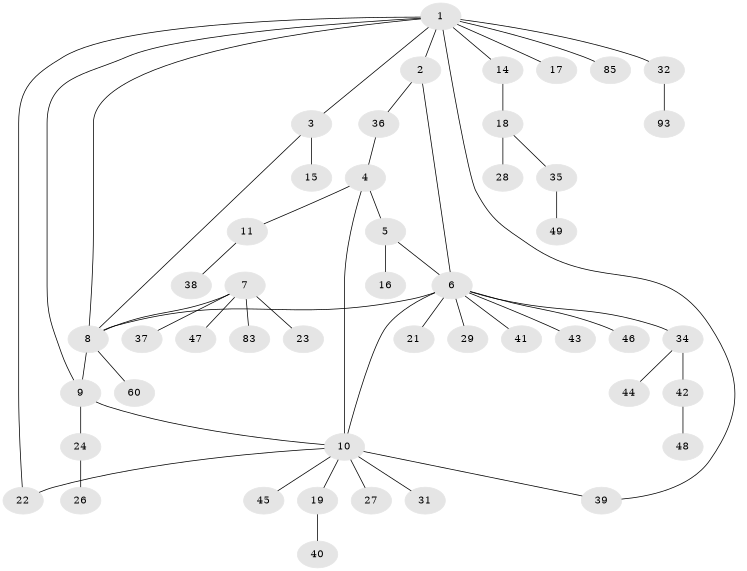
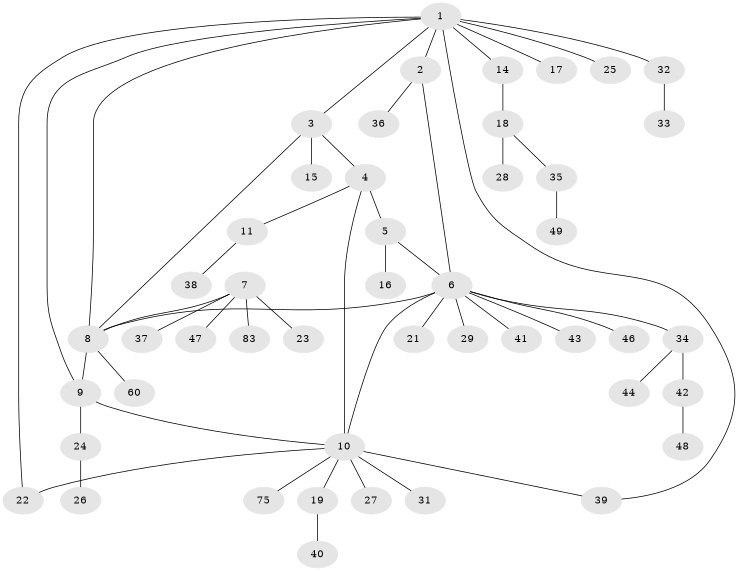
(610, 70) -> (610, 70)
(664, 124) -> (664, 124)
(372, 151) -> (338, 151)
(264, 501) -> (264, 501)
